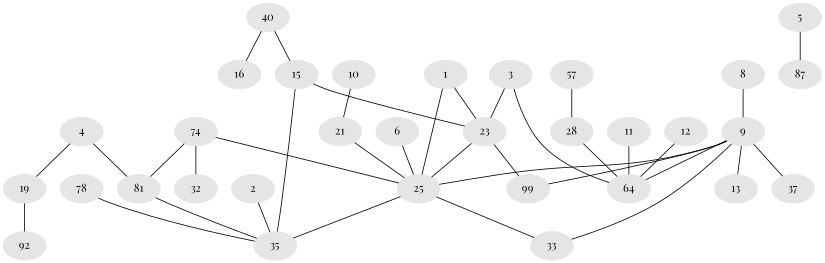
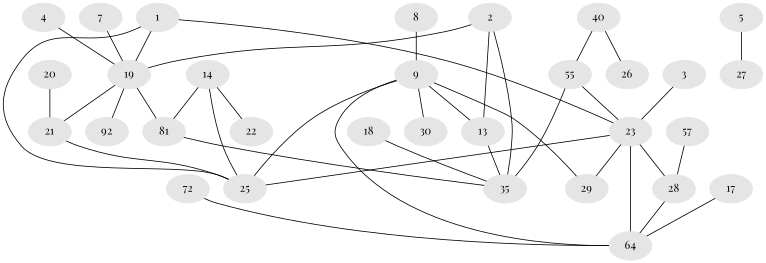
none -> (101, 17)
none -> (143, 46)
none -> (310, 47)
(240, 75) -> (627, 75)
(297, 75) -> (570, 75)
(354, 75) -> (50, 75)
(800, 75) -> (741, 75)
none -> (486, 79)
none -> (90, 103)
(196, 132) -> (208, 75)
(397, 132) -> none
(629, 132) -> (731, 189)
(686, 132) -> (188, 189)
(547, 150) -> (630, 189)
(110, 160) -> (147, 103)
none -> (652, 160)
(82, 189) -> (369, 132)
(196, 189) -> (251, 132)
(528, 189) -> (587, 189)
(793, 189) -> (426, 132)
(347, 217) -> (494, 160)
(552, 246) -> none
